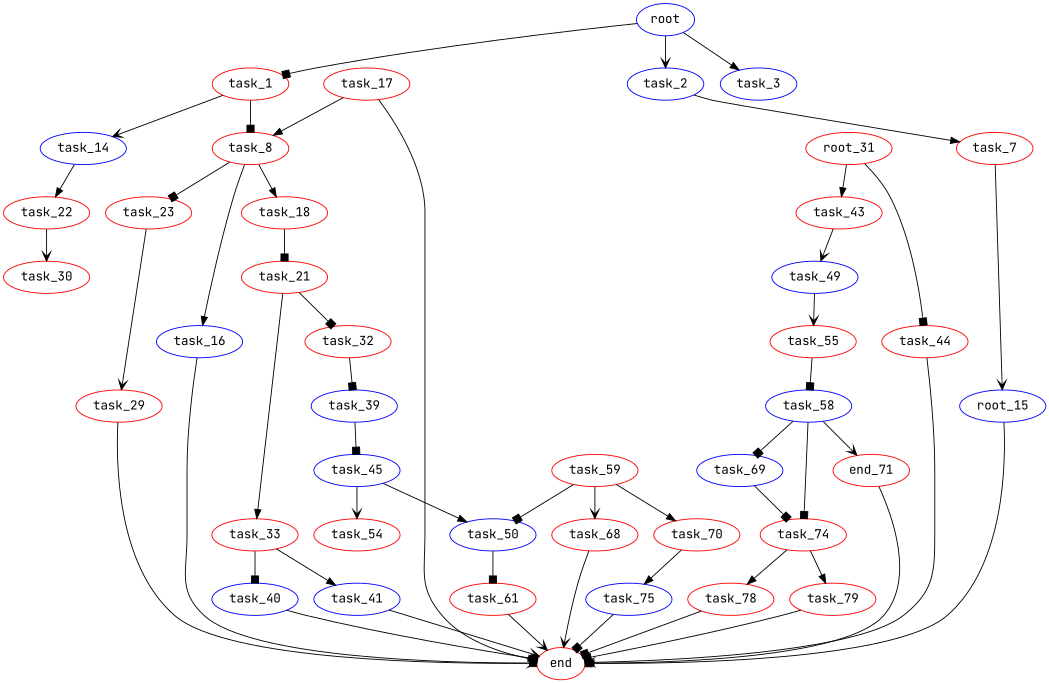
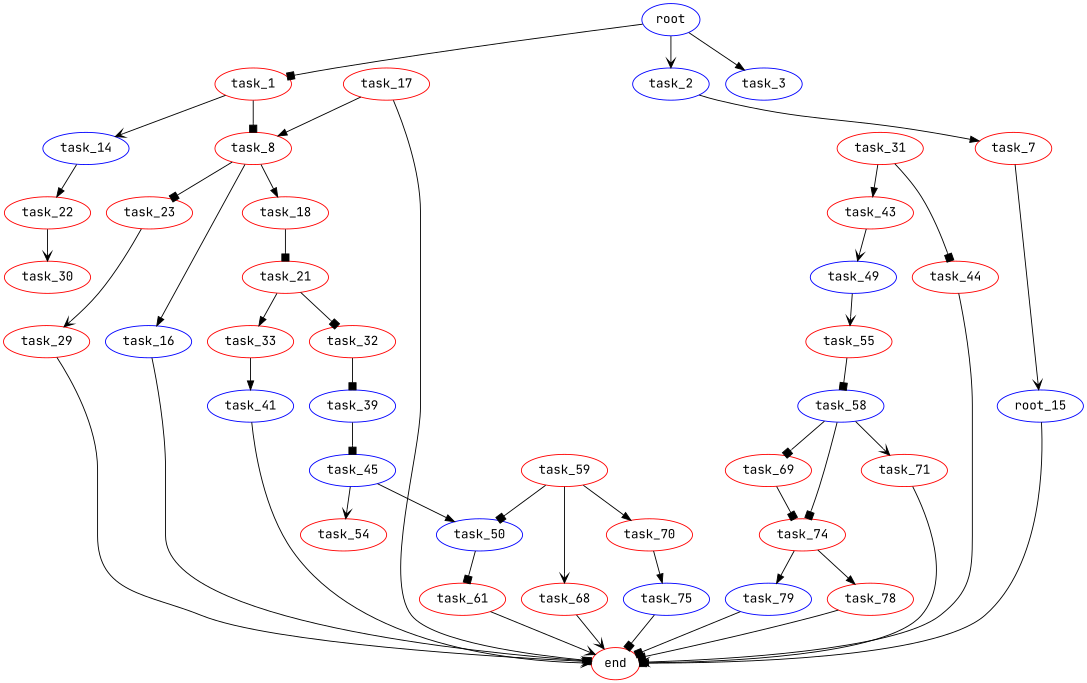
(849, 148) -> (880, 148)
(740, 470) -> (768, 470)
(871, 470) -> (904, 470)
(255, 599) -> none
(833, 599) -> (768, 599)
